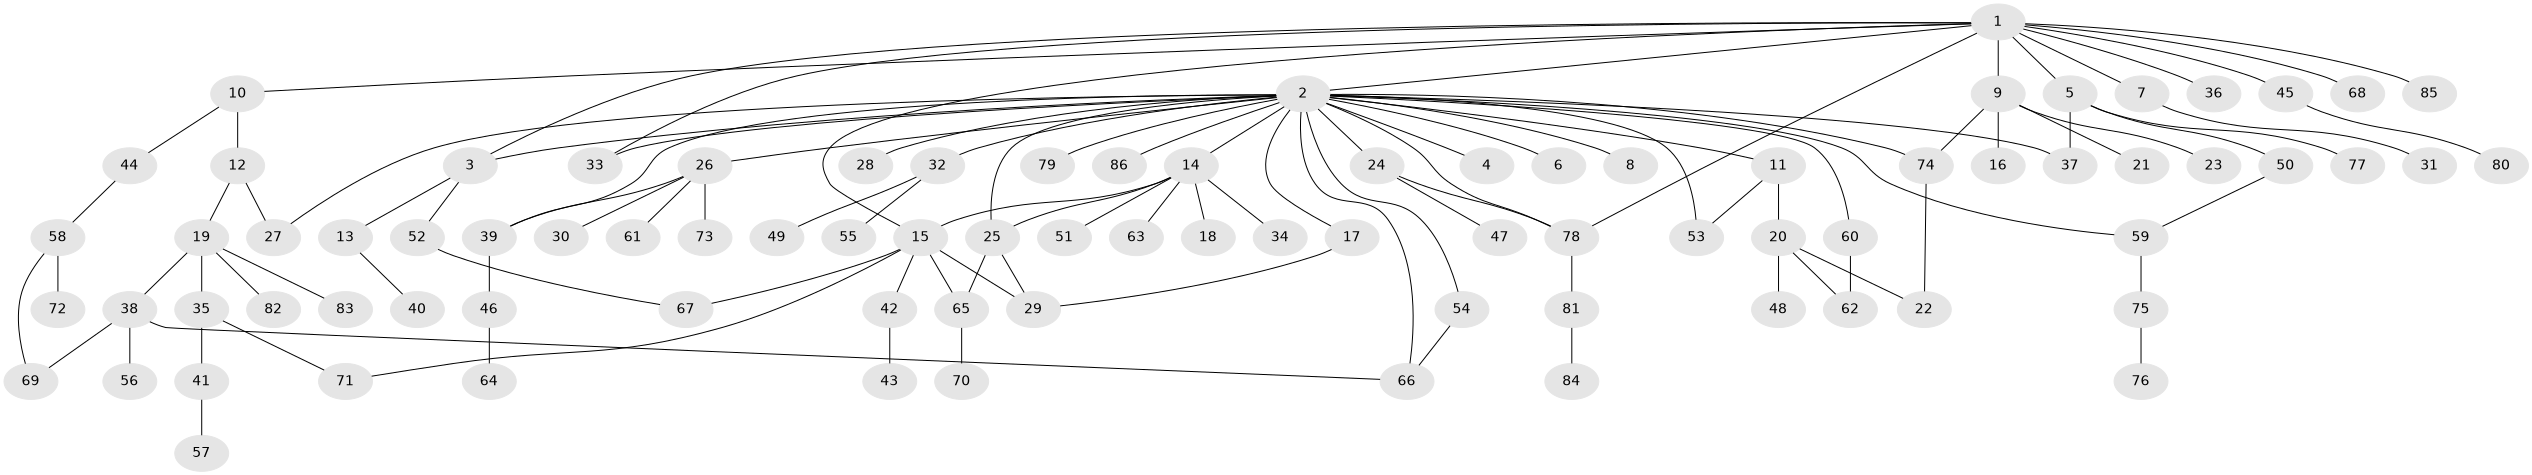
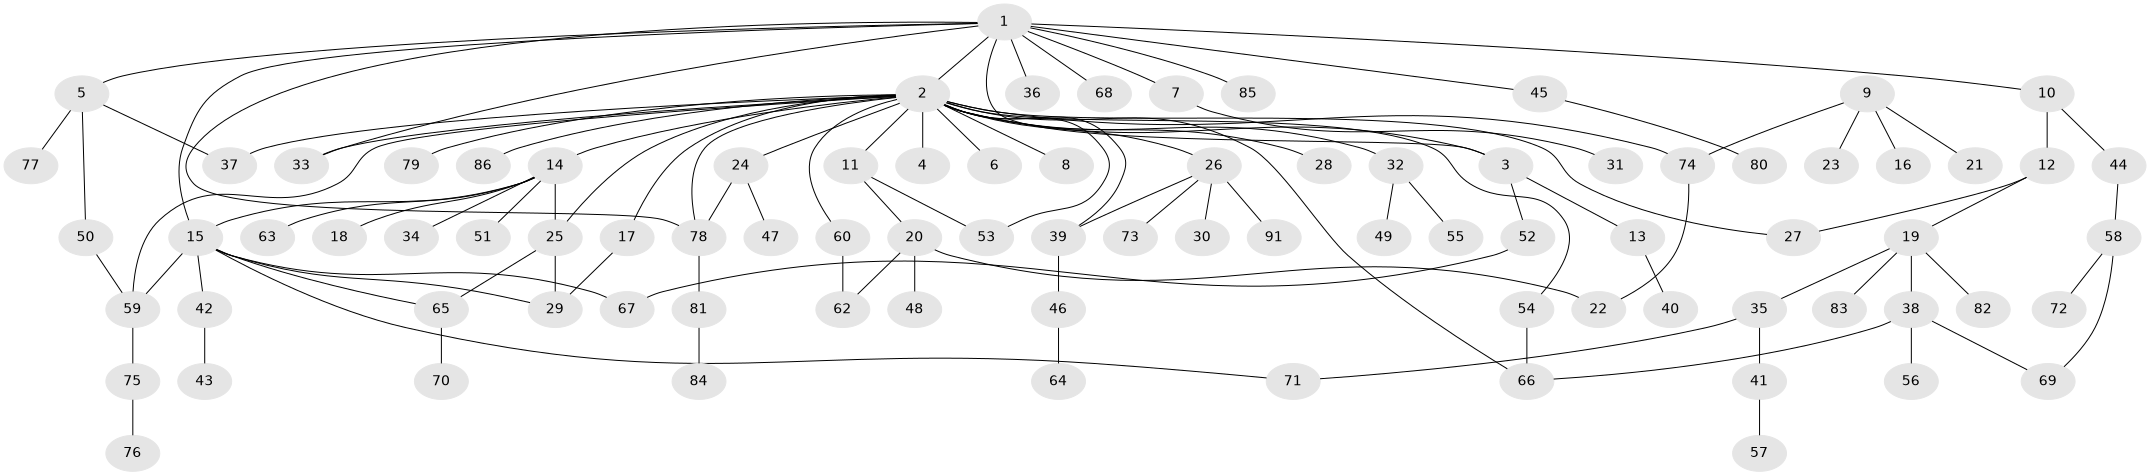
(1998, 58) -> none
(633, 238) -> (1274, 238)
none -> (164, 274)
